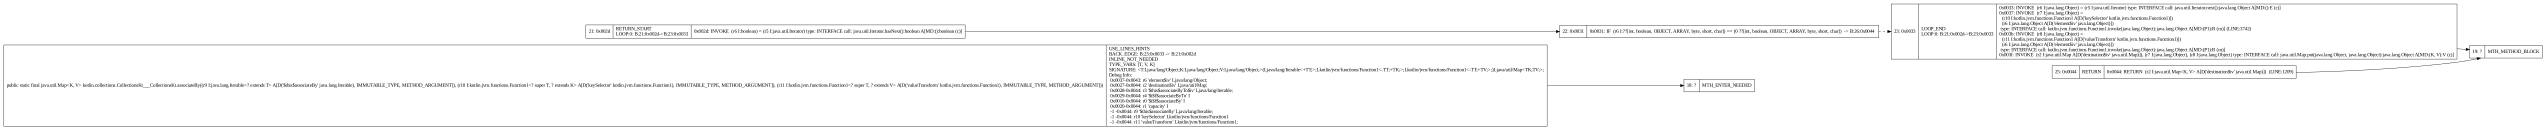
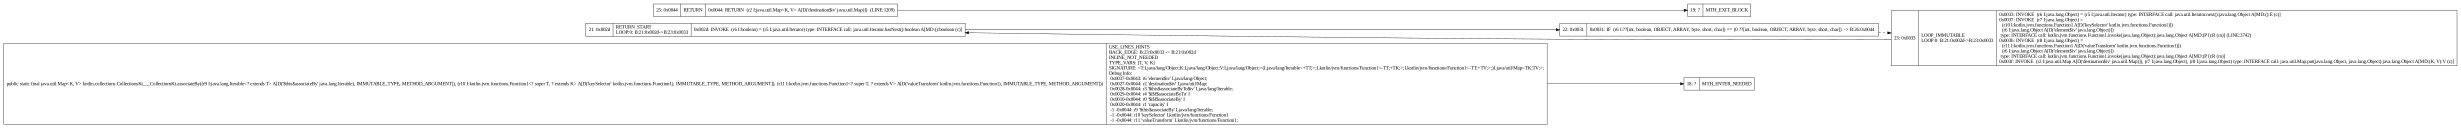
(1933, 29) -> (1943, 35)
(2462, 49) -> (1430, 38)
(2514, 52) -> (1727, 10)
